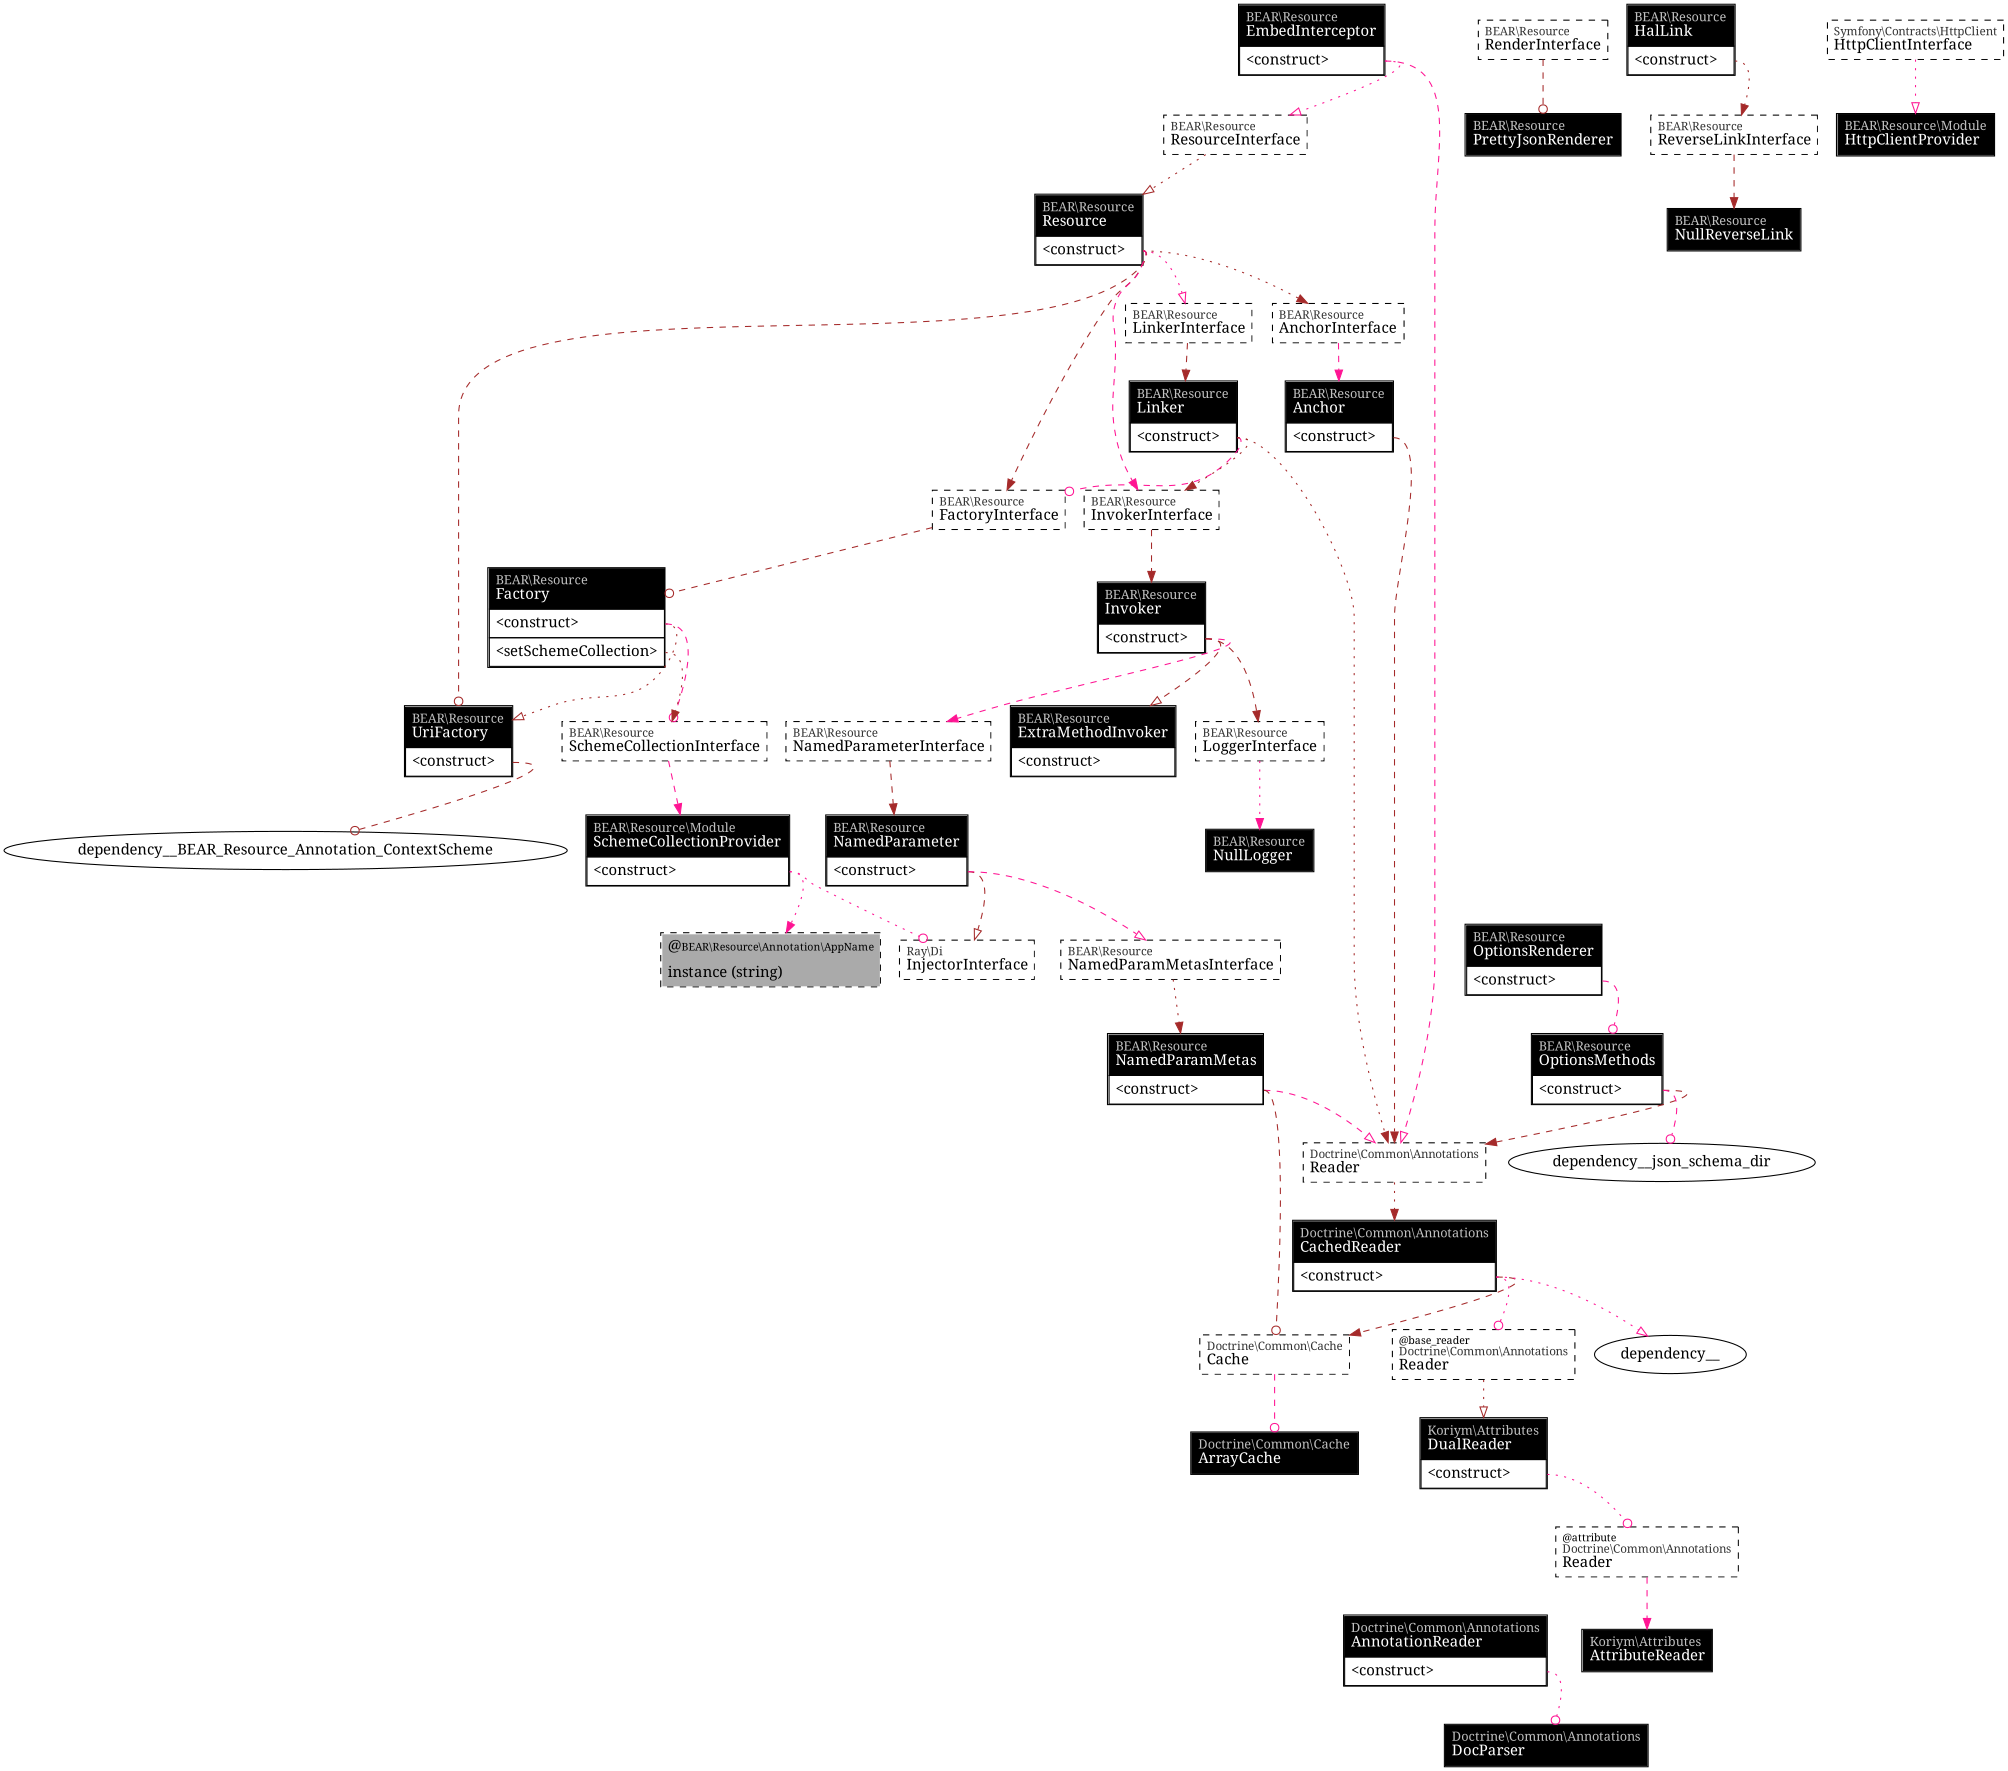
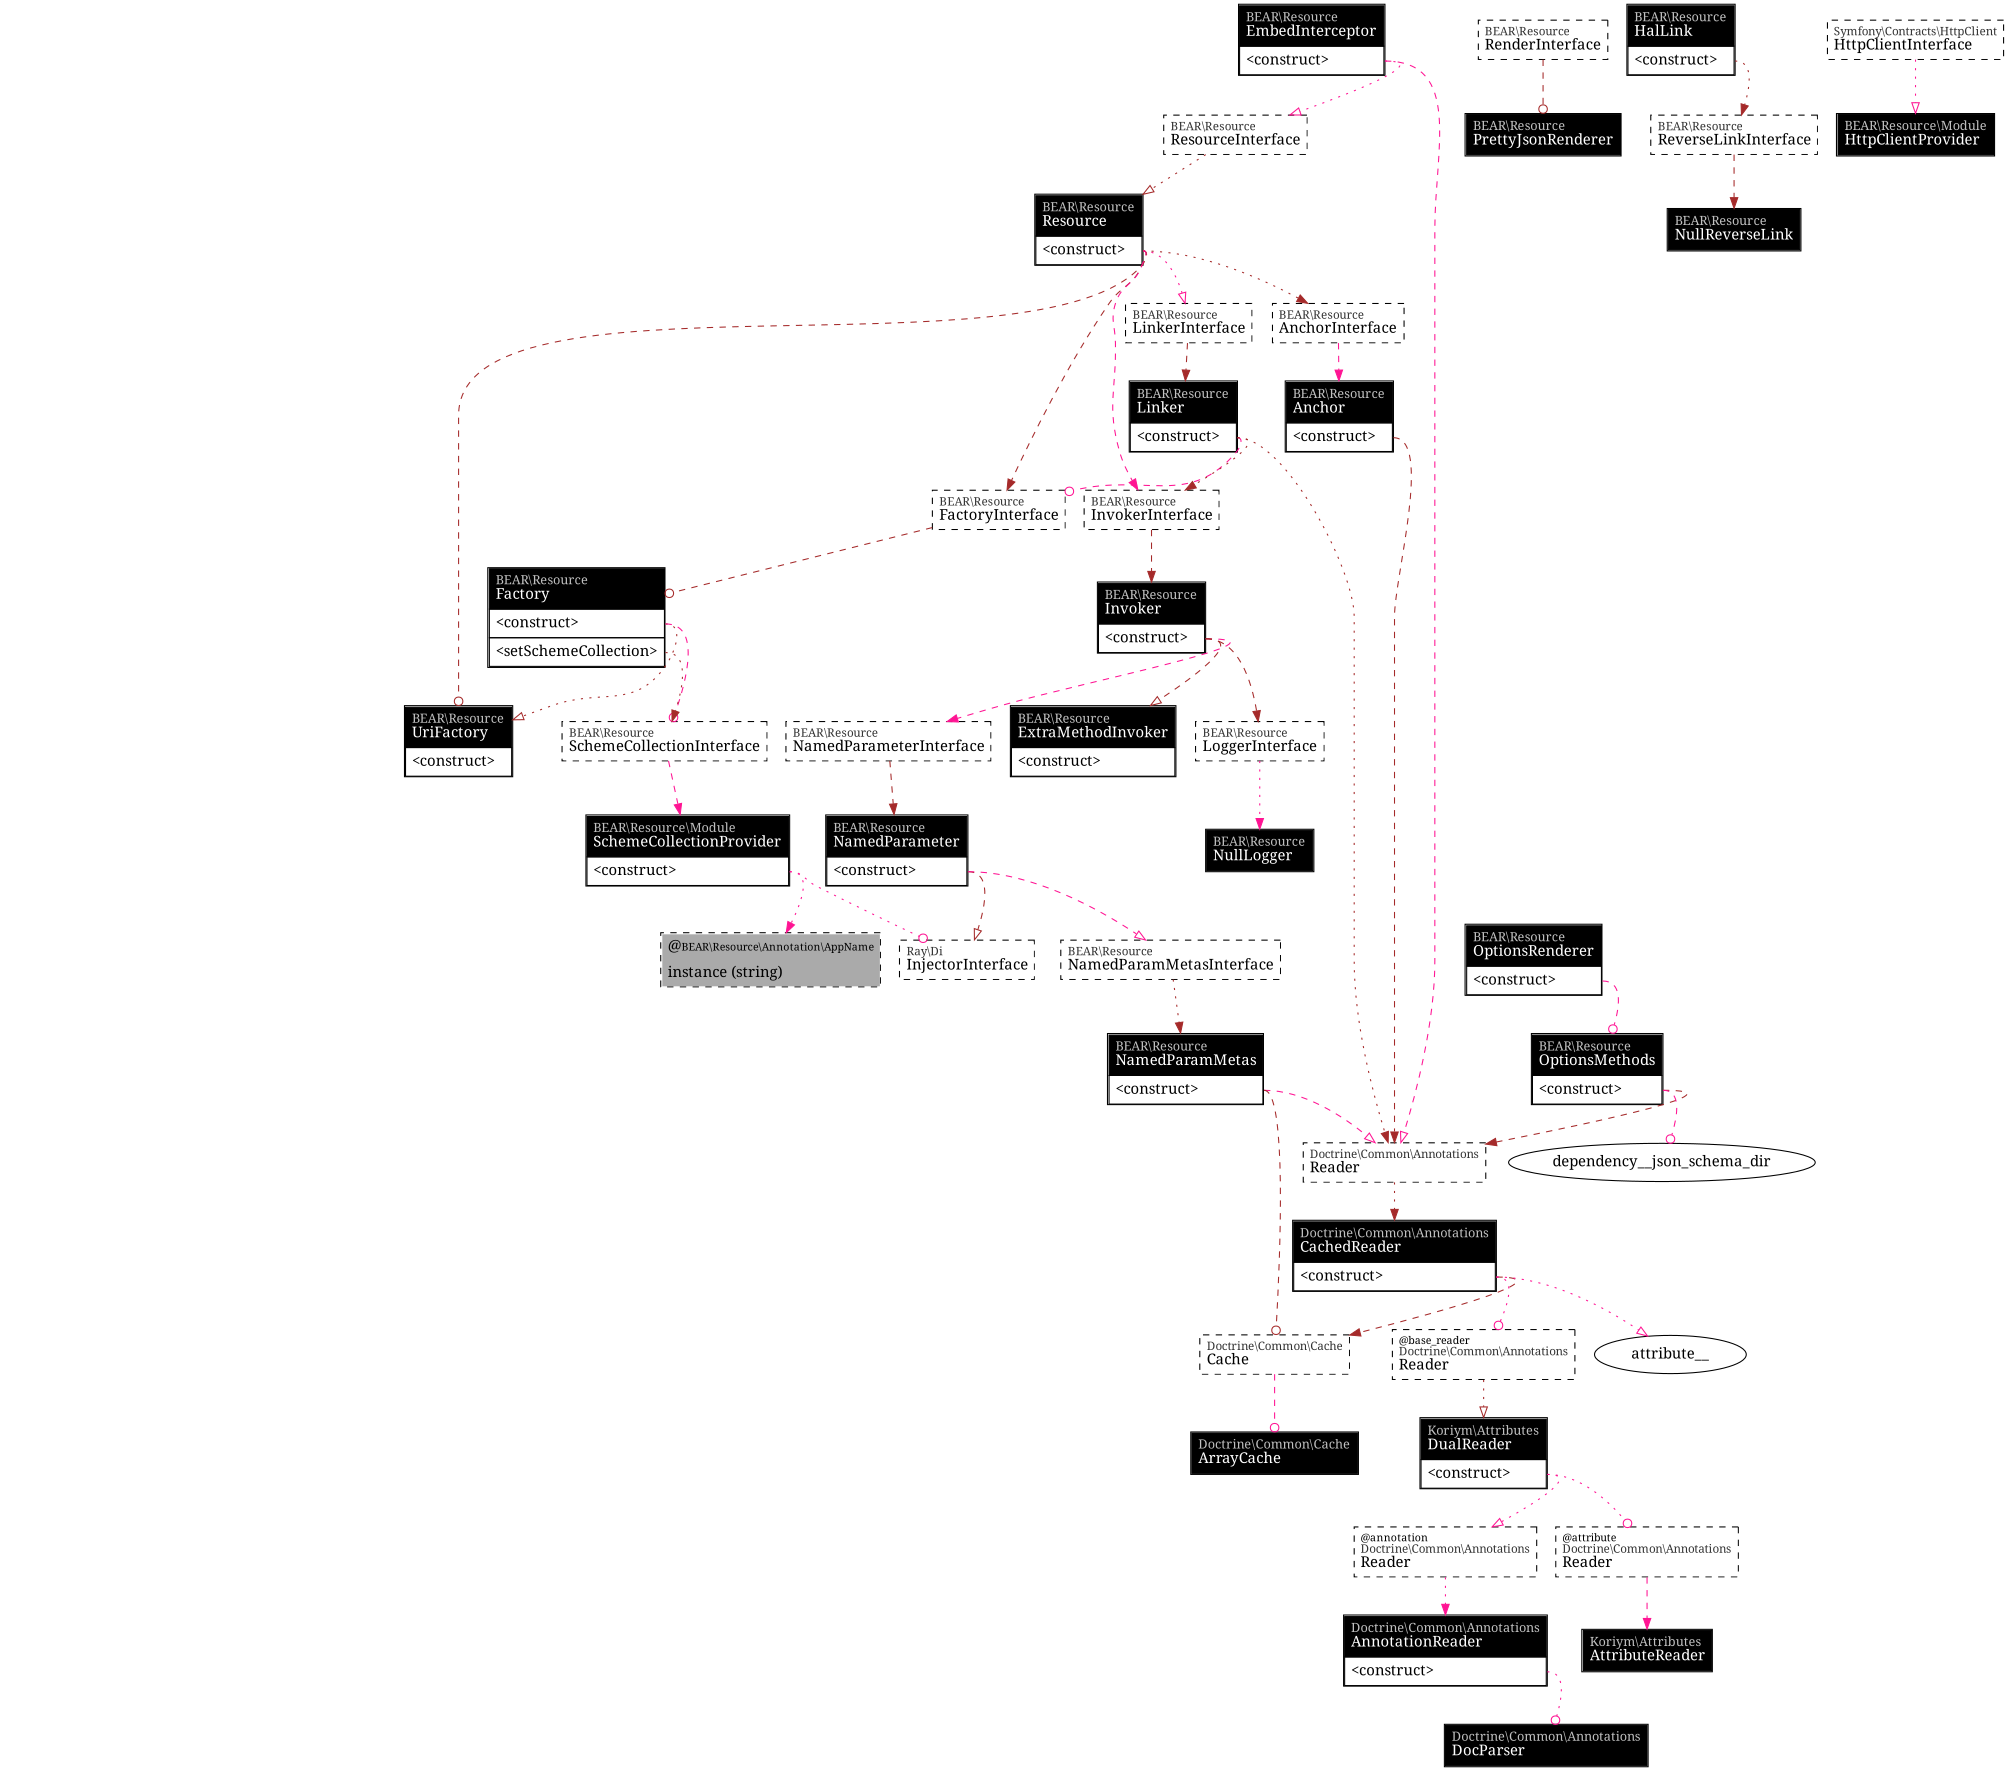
(286, 850) -> none
(1670, 1355) -> (1670, 1355)
none -> (1445, 1552)
